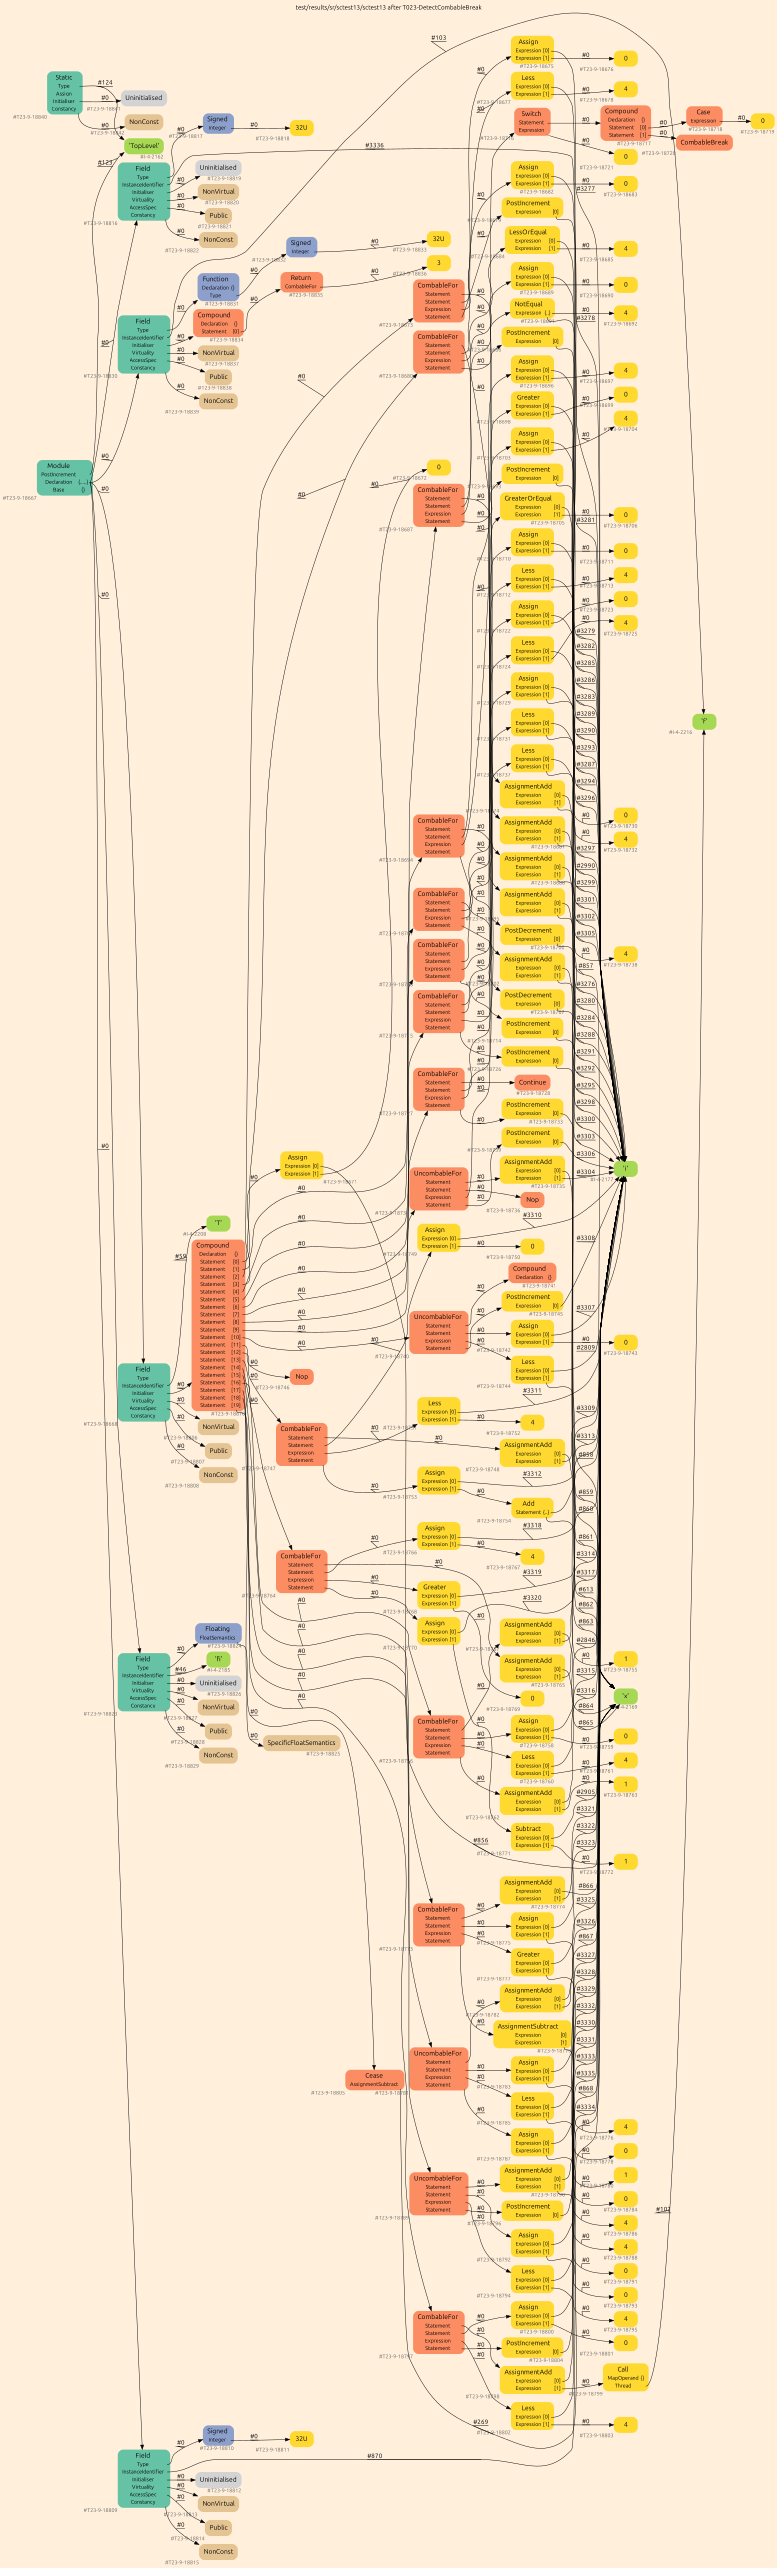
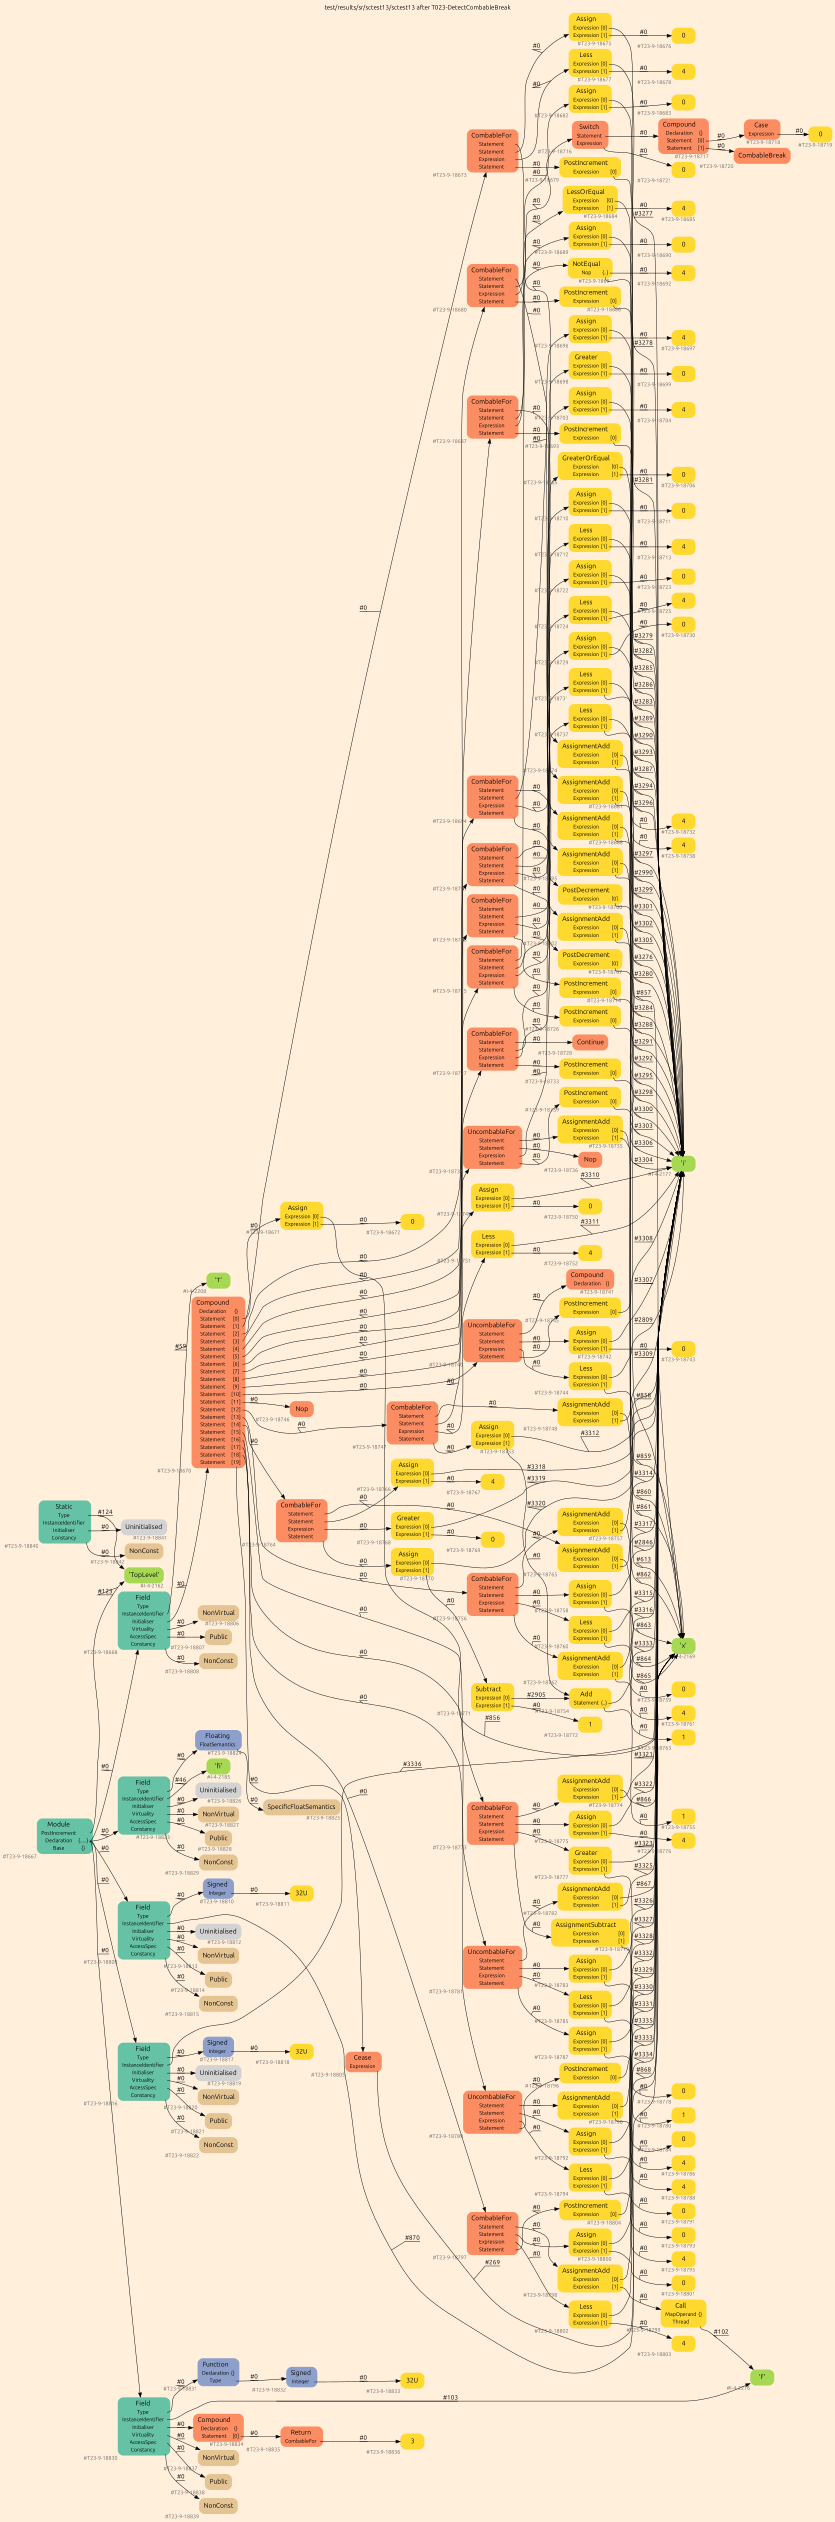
(64, 94) -> (64, 1523)
(529, 313) -> (586, 273)
(586, 1436) -> (644, 1644)
(600, 1522) -> (538, 1698)
(374, 2084) -> (363, 2066)
